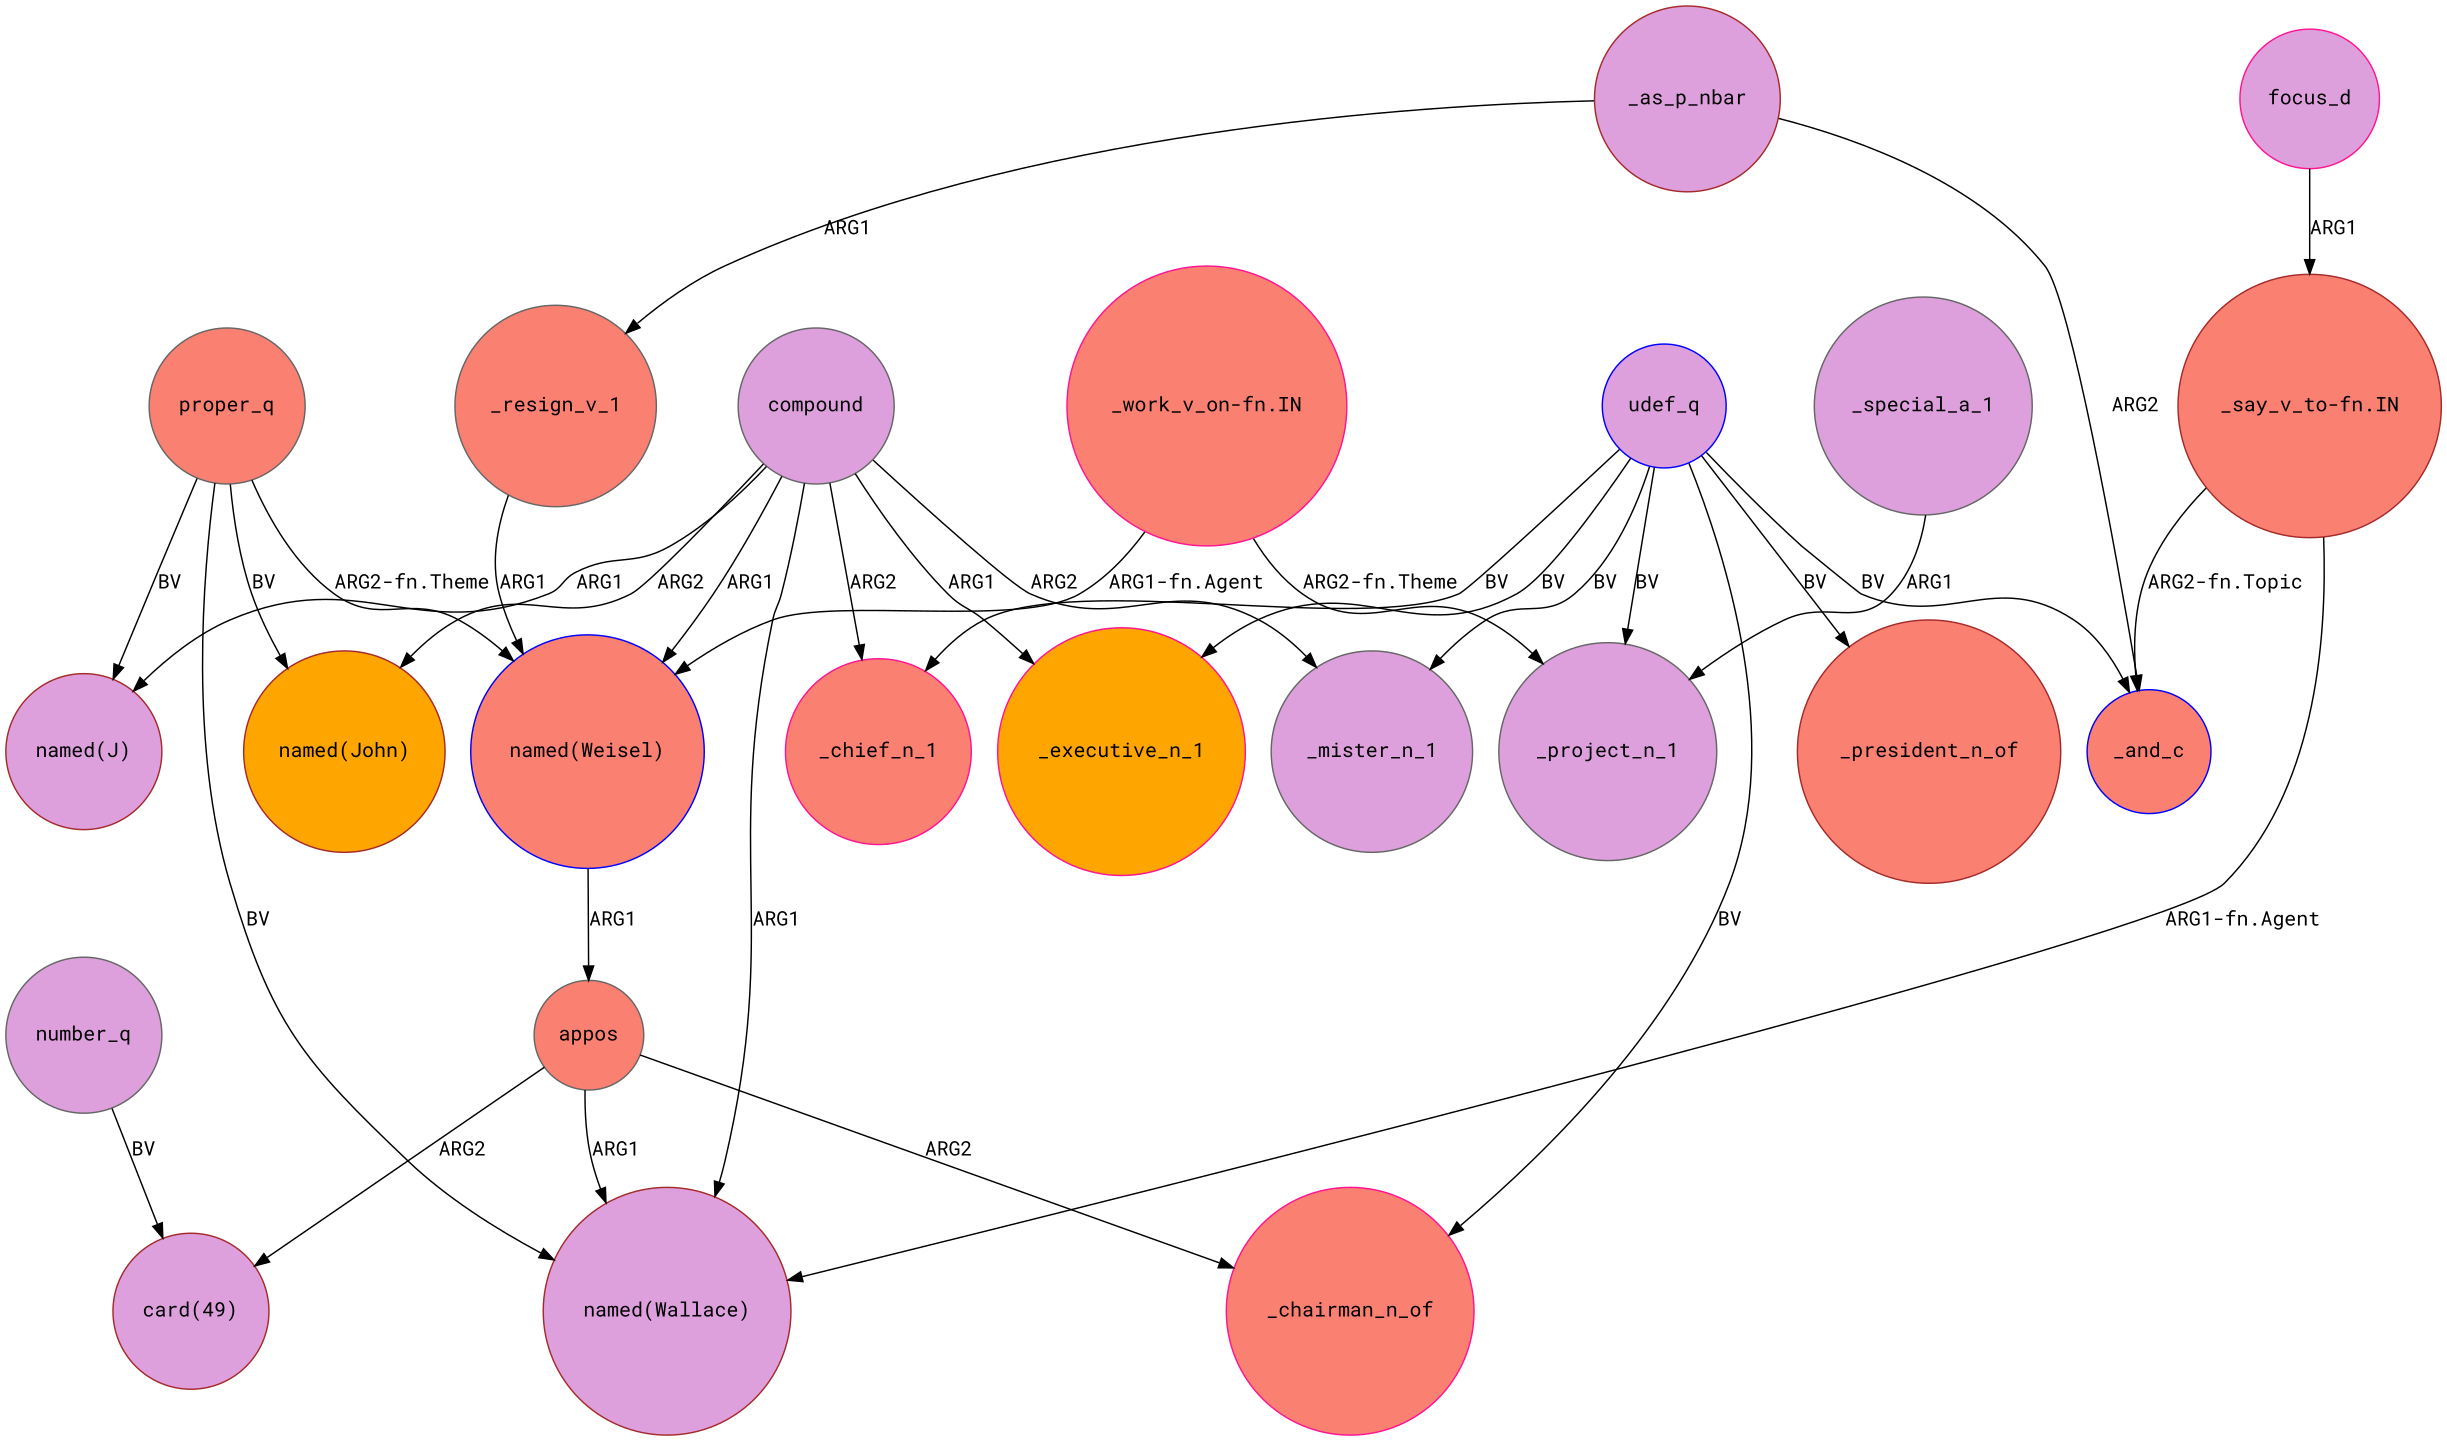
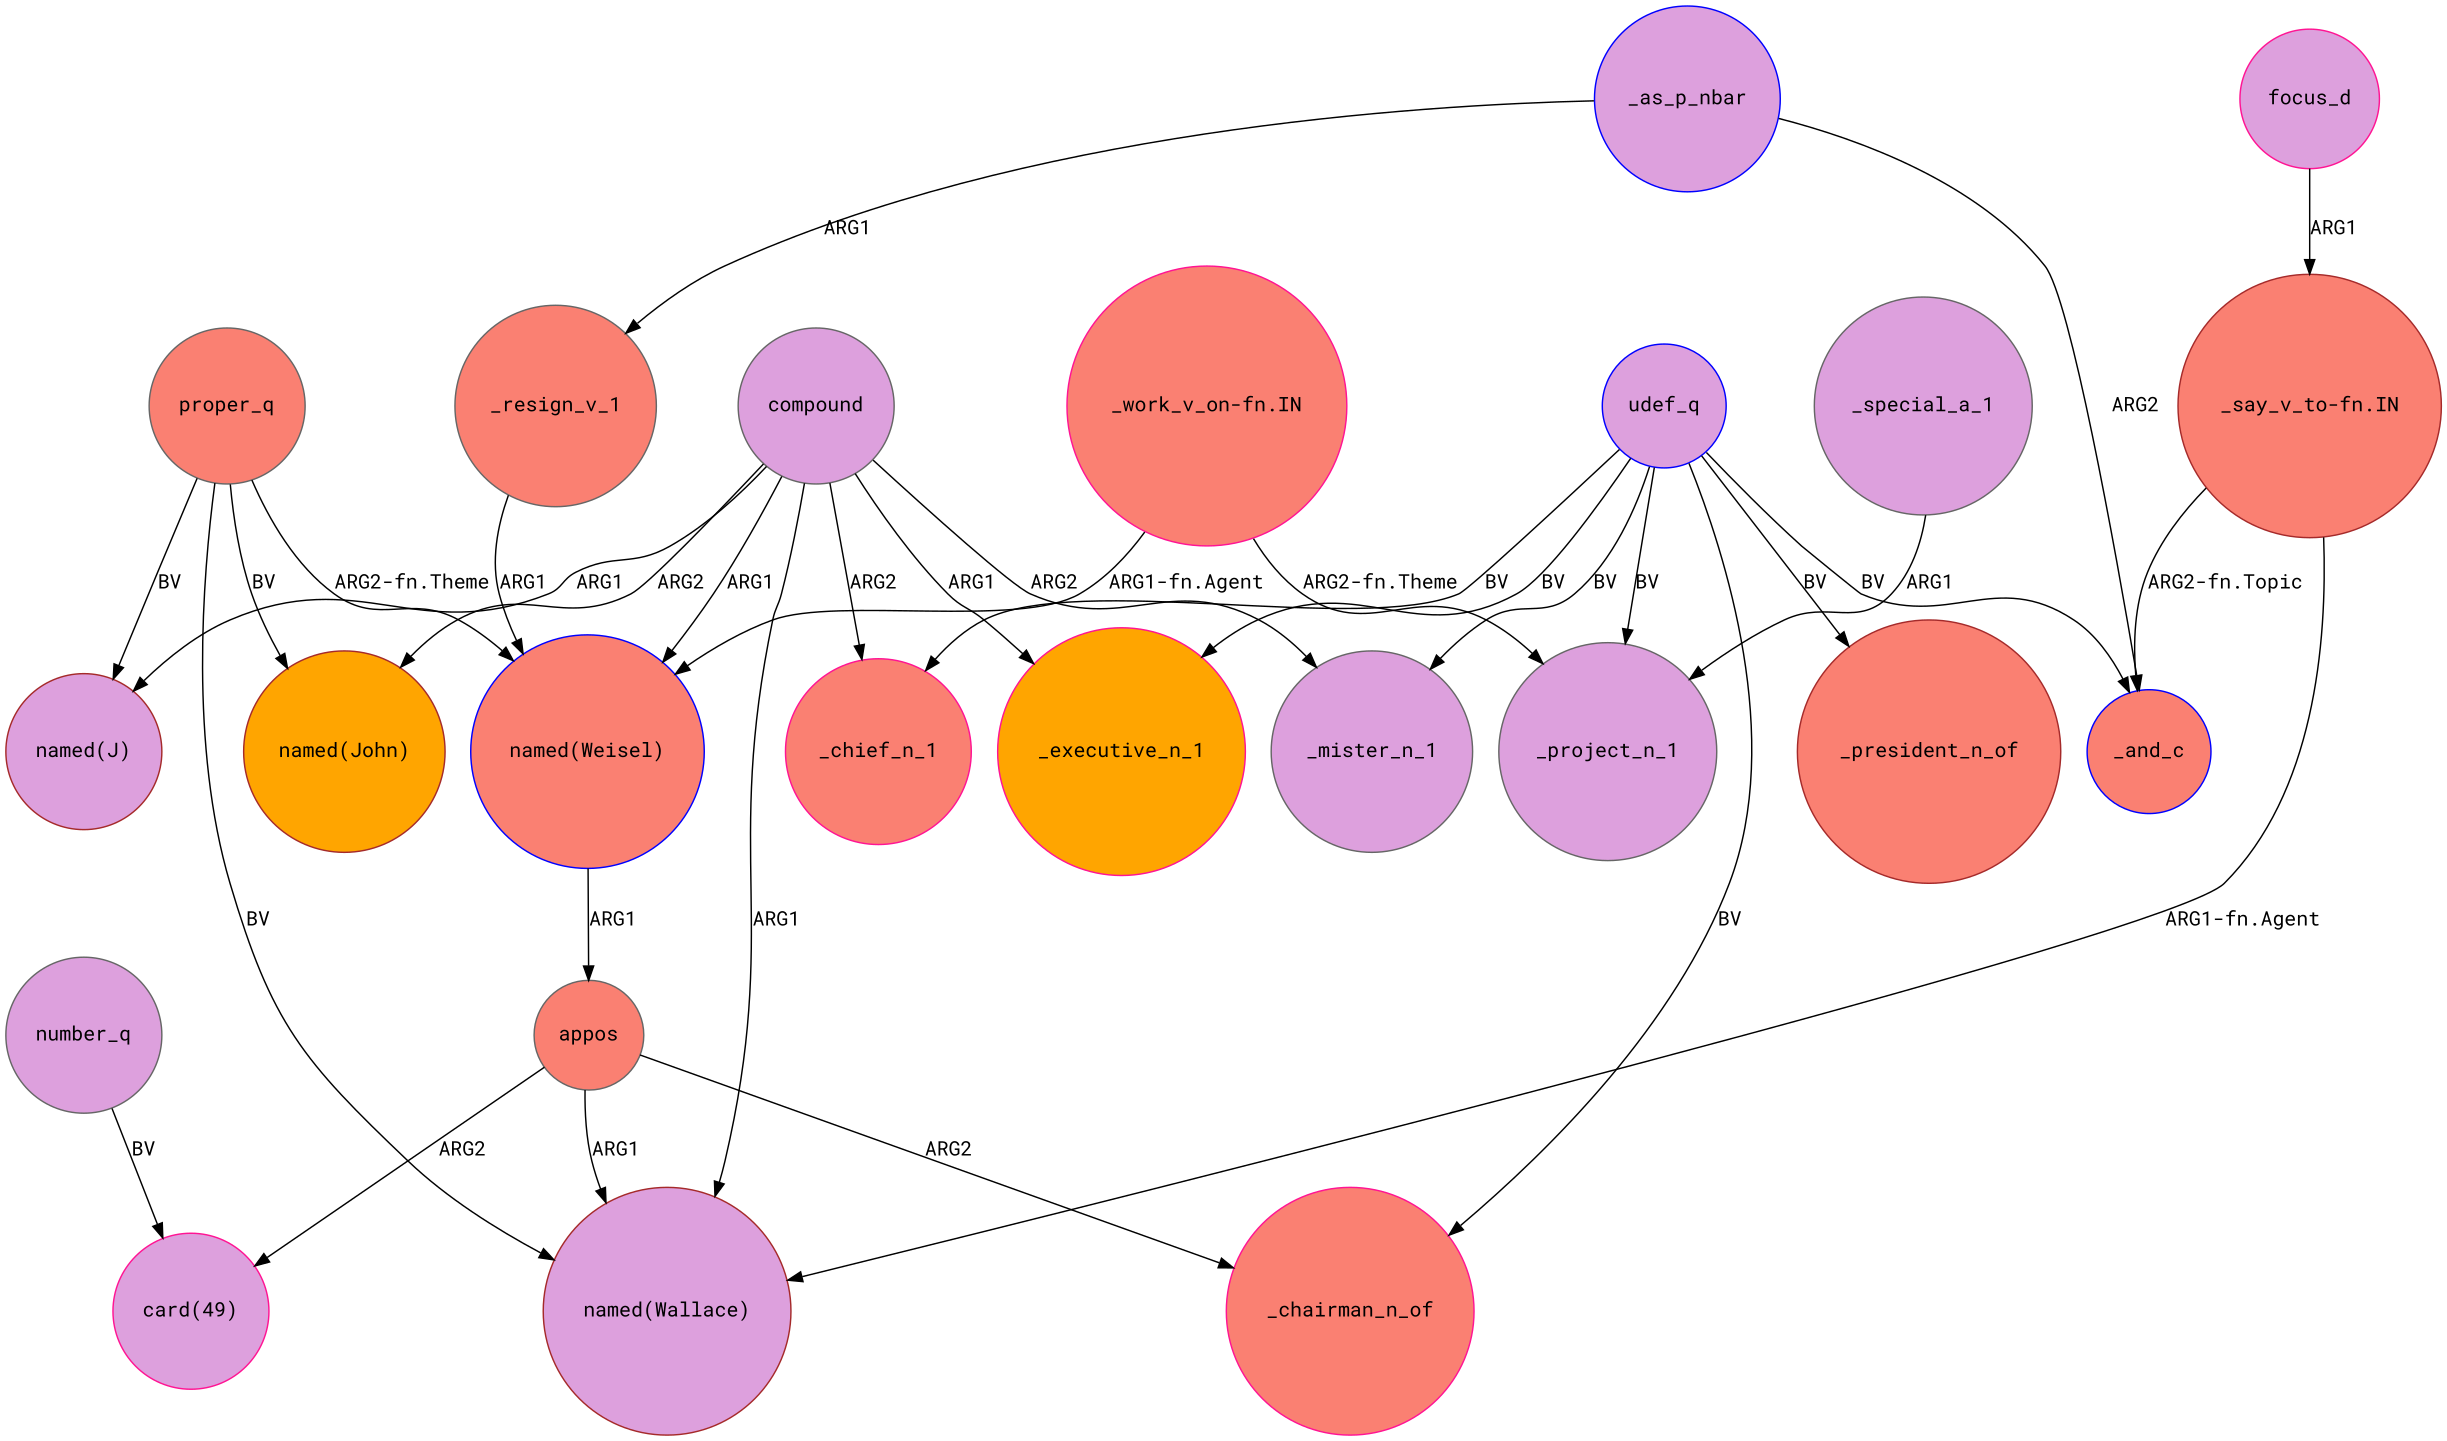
(1687, 99) -> (1687, 99)
(191, 1311) -> (191, 1311)
